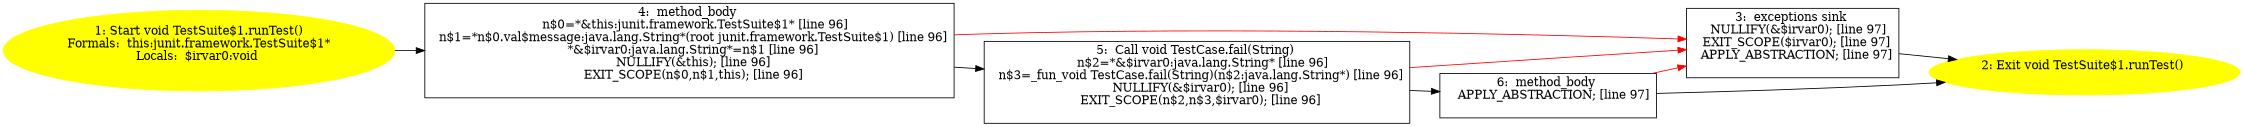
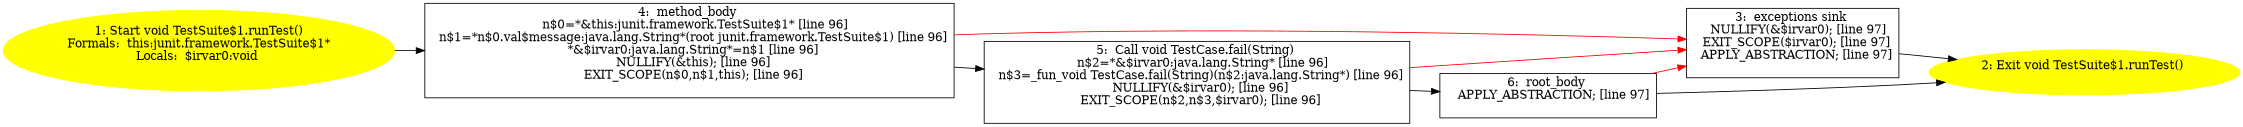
(1548, 96) -> (1548, 96)
